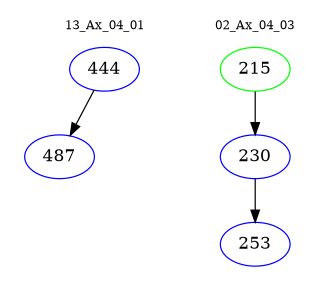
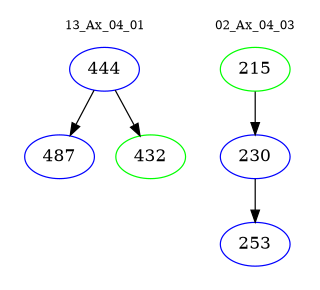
none -> (151, 157)
